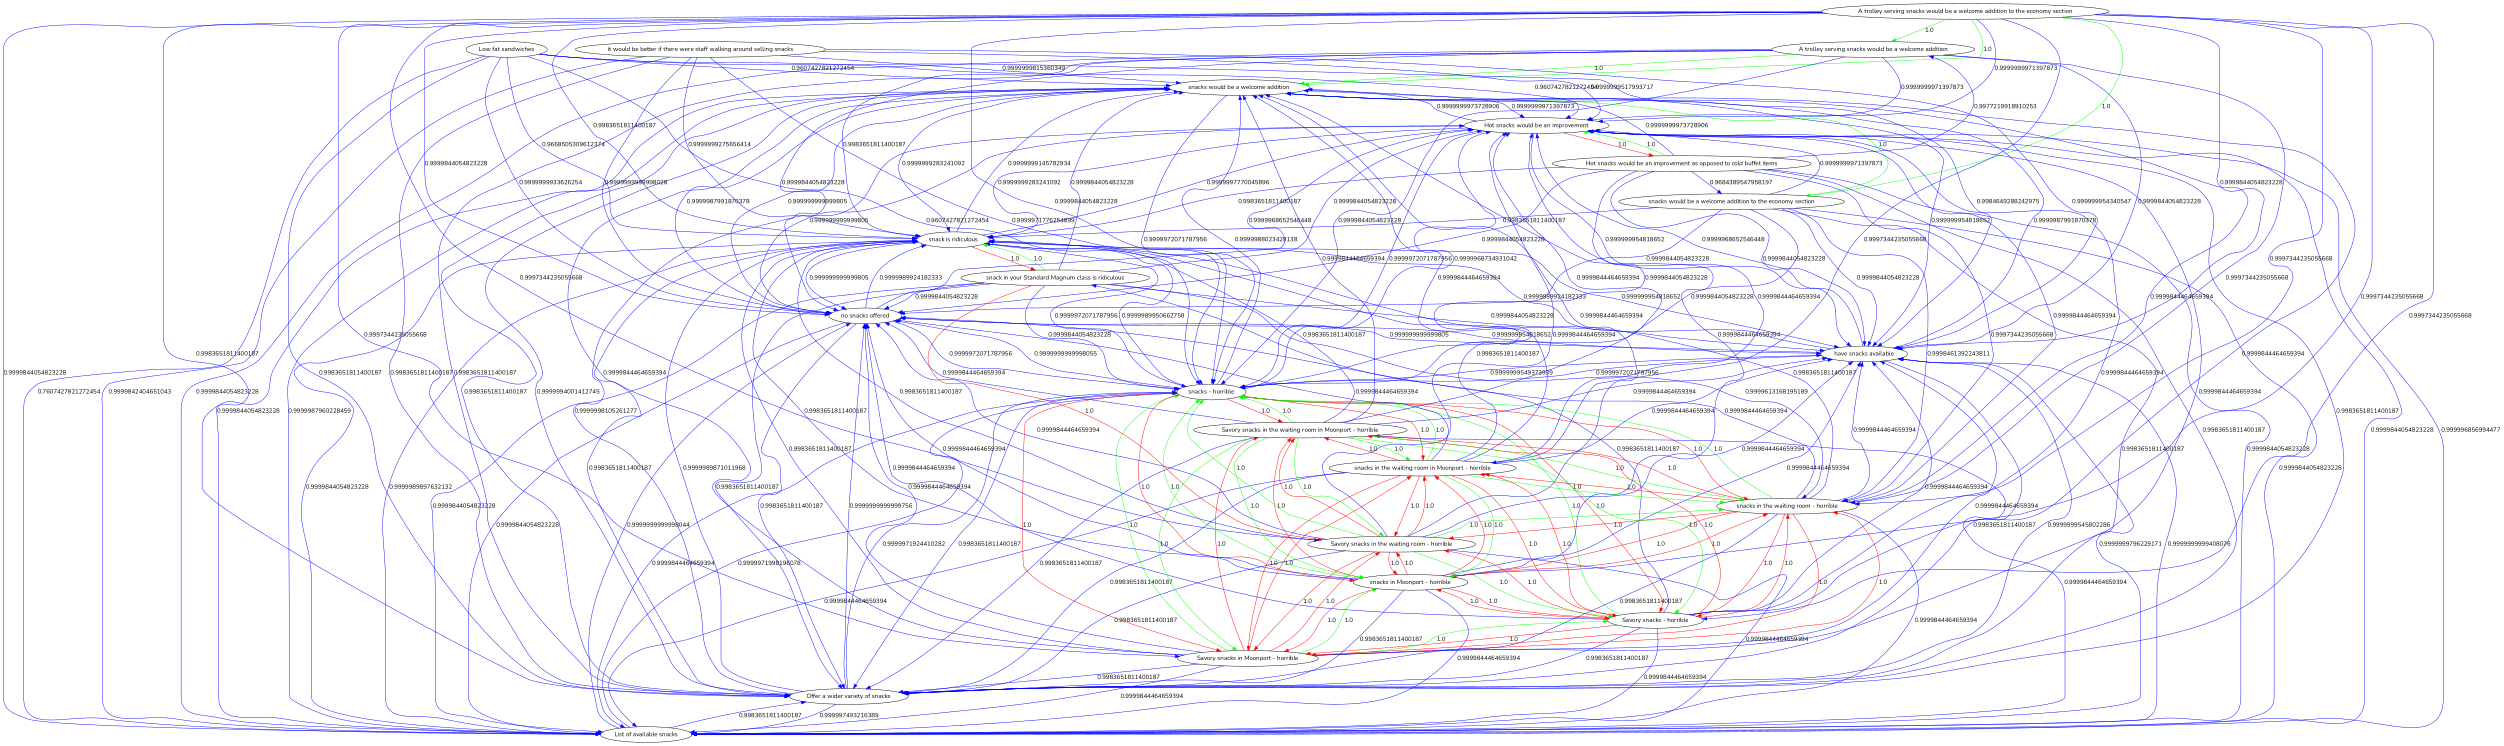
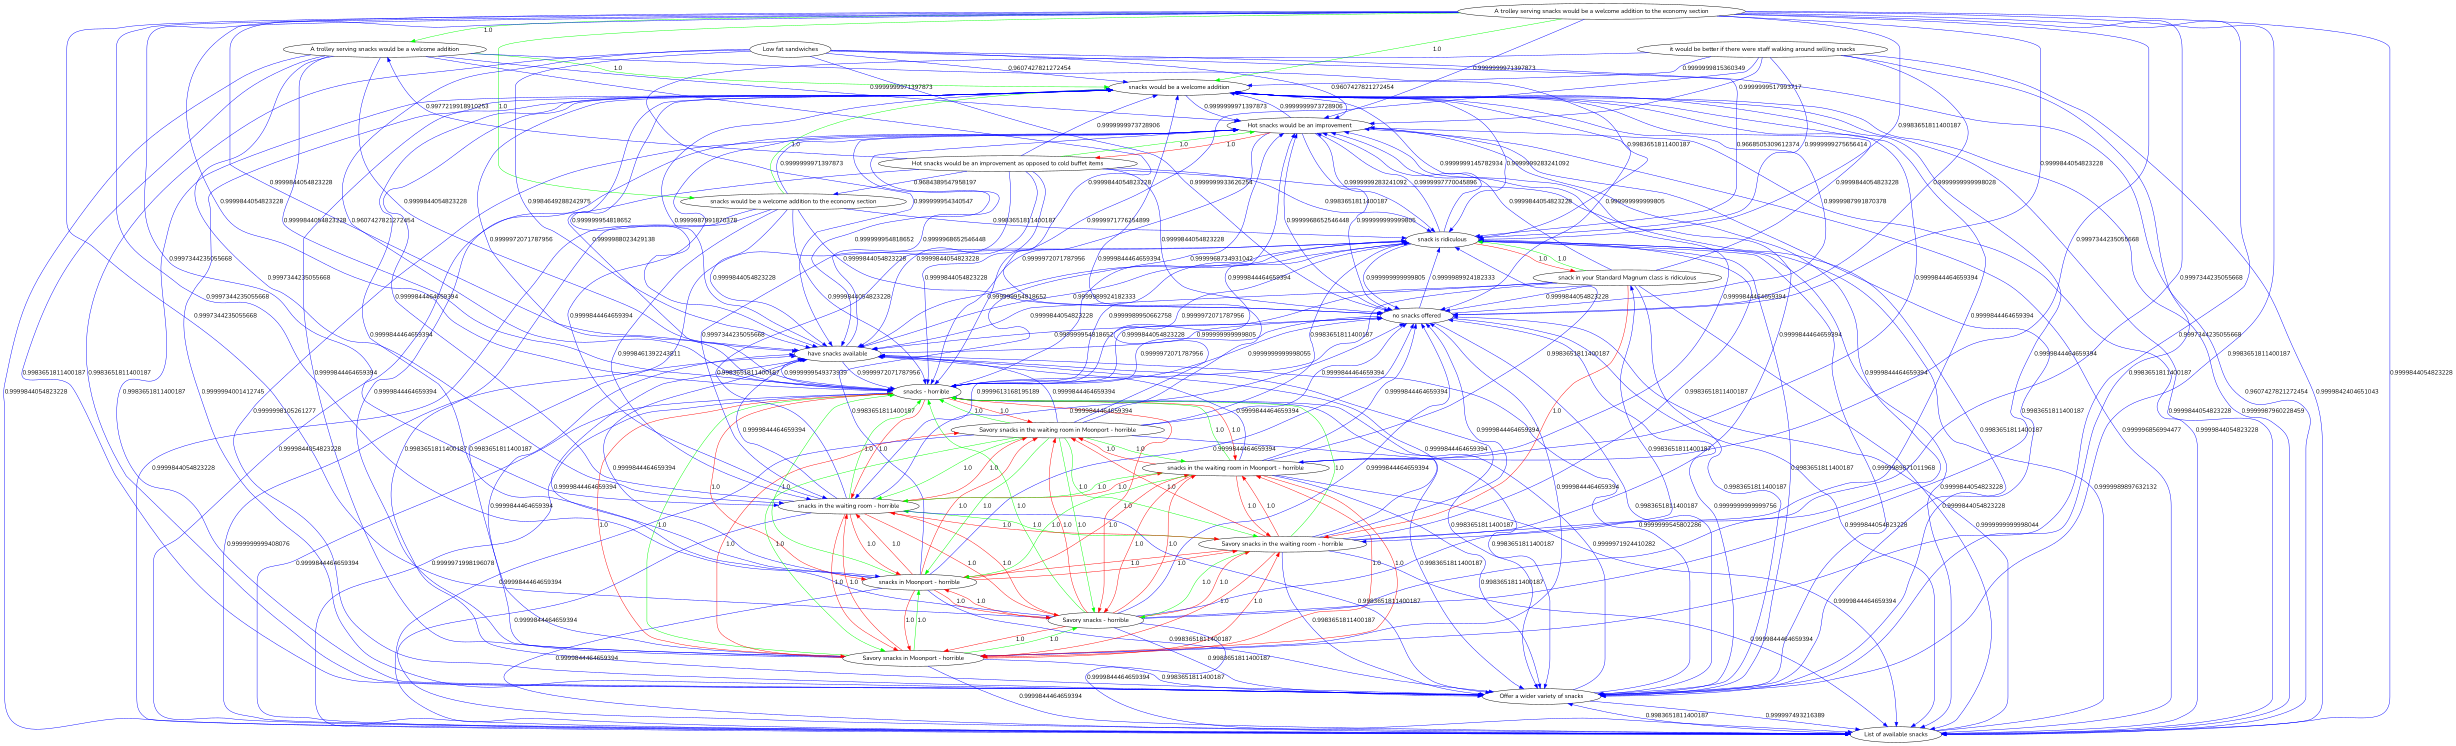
(69, 392) -> (2277, 392)
(1784, 724) -> none
